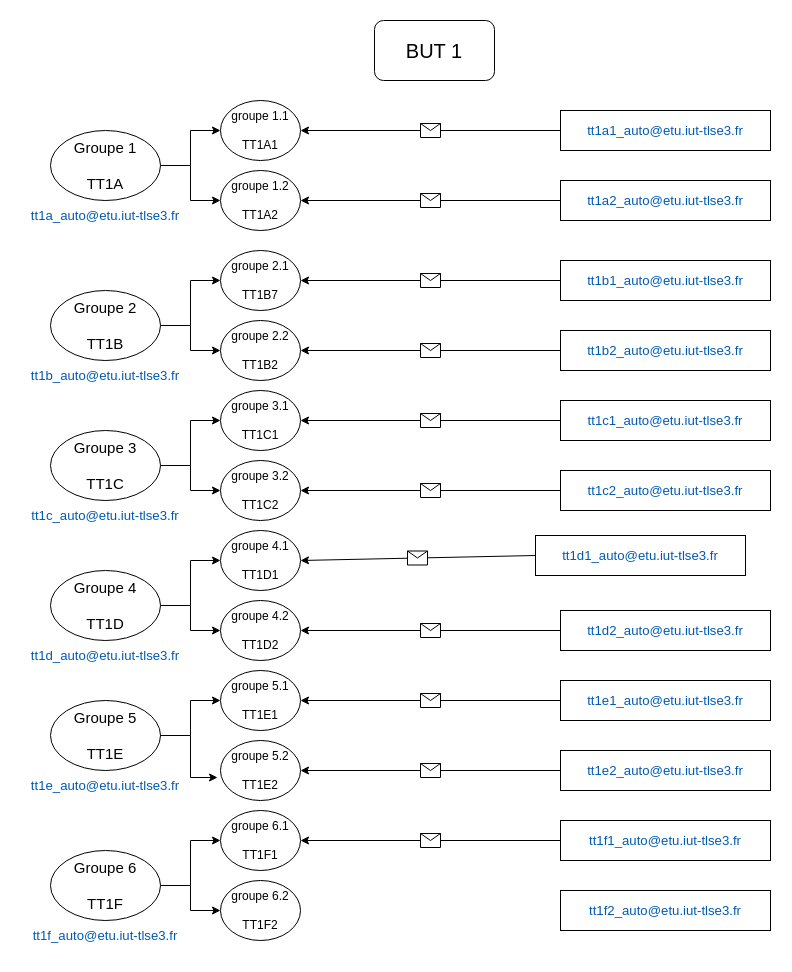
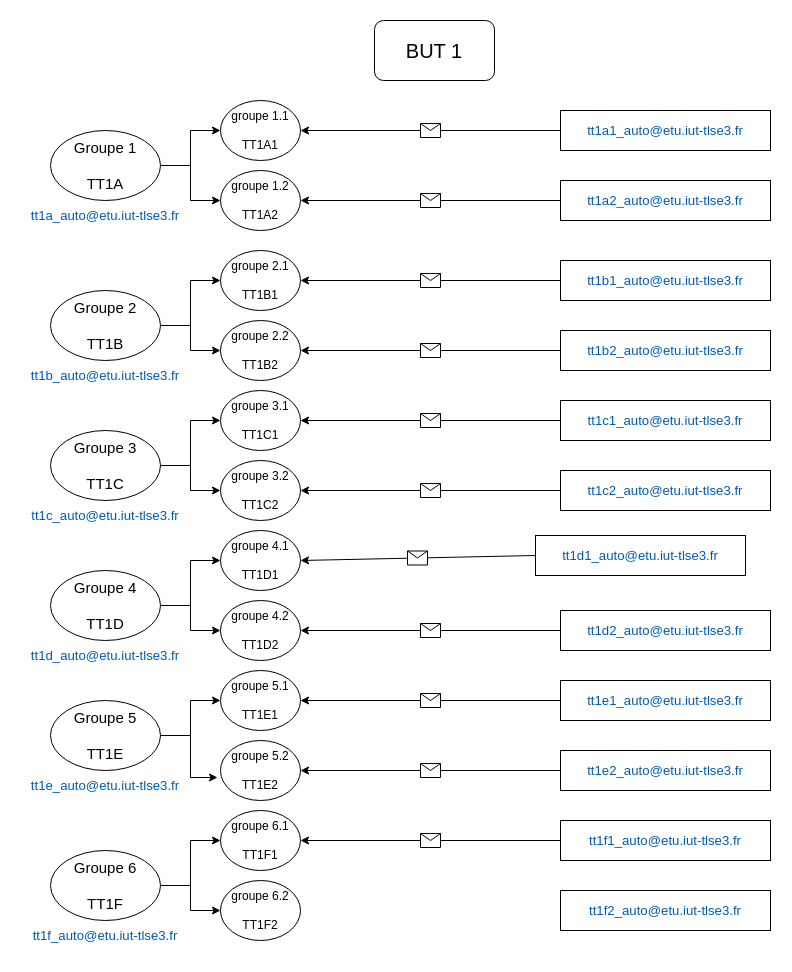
(261, 281) -> (261, 281)
